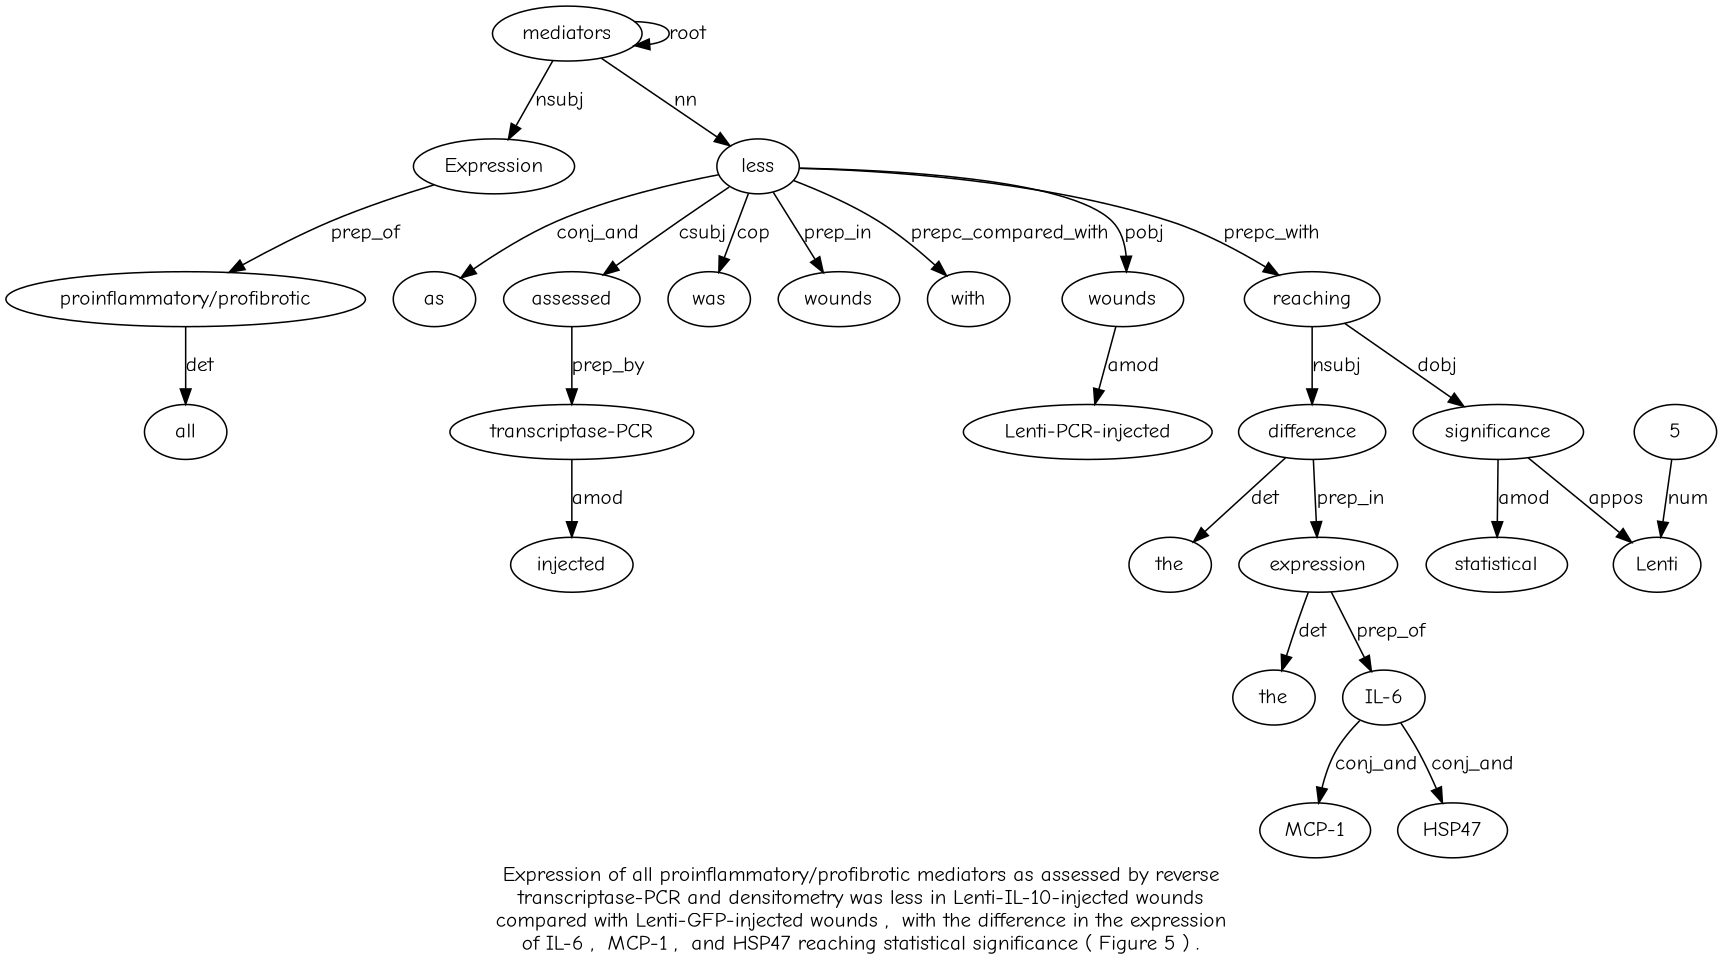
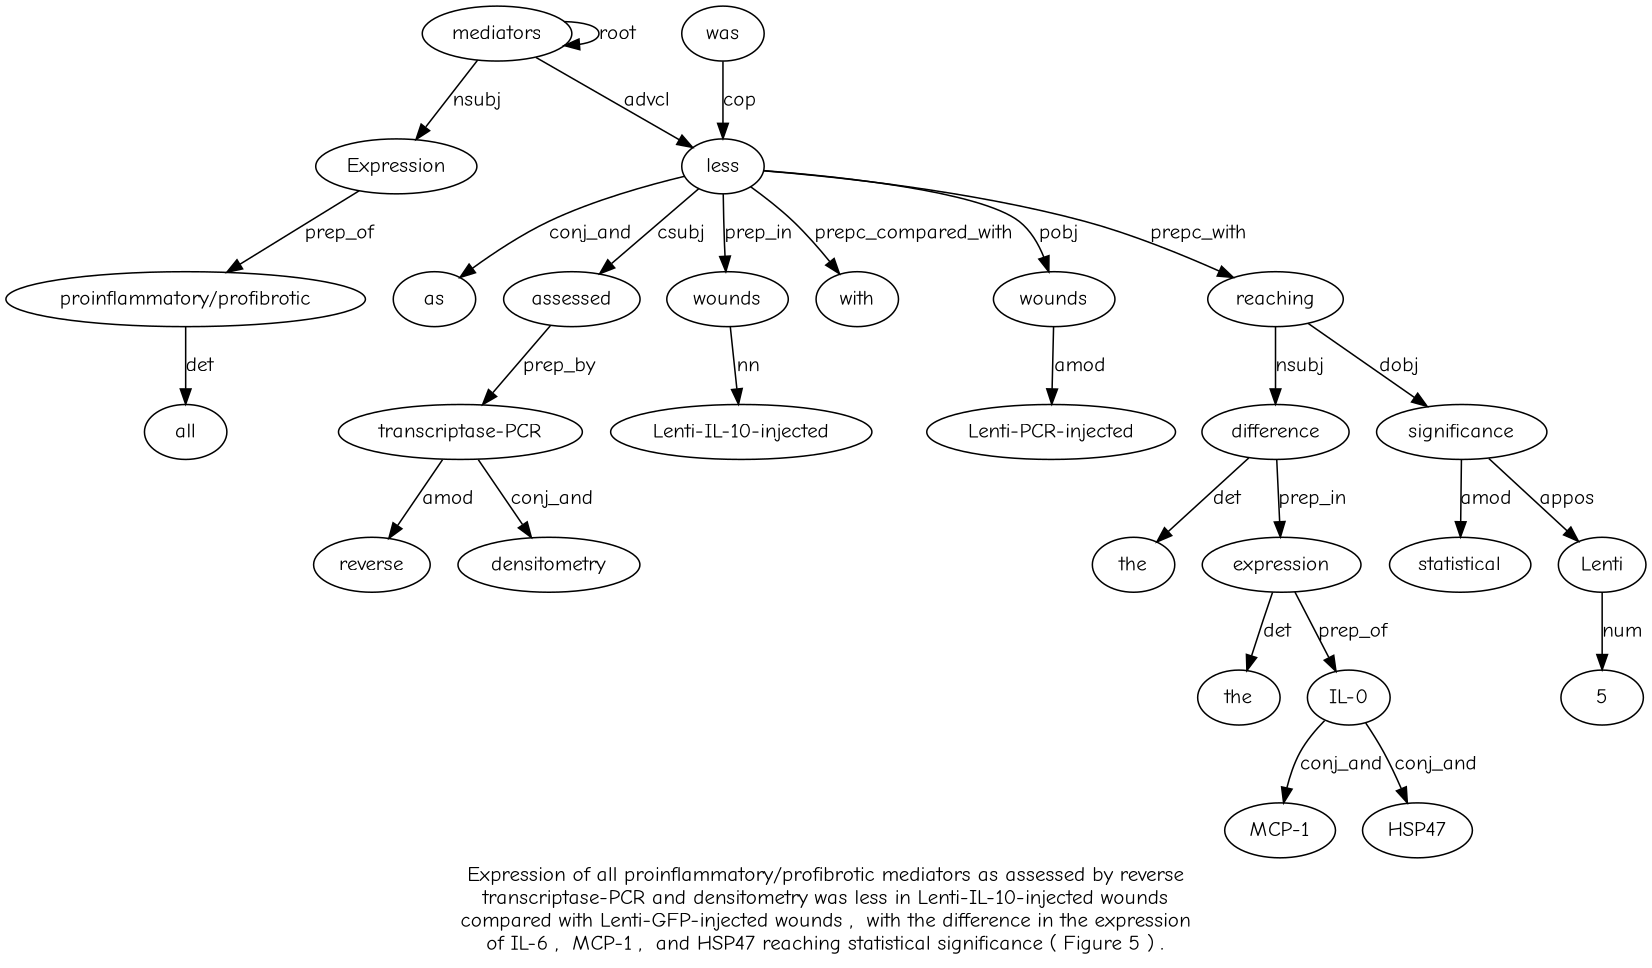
(686, 100) -> (647, 100)
(736, 226) -> (723, 92)
none -> (741, 432)
(1667, 491) -> (1602, 623)
none -> (549, 565)
(572, 565) -> (372, 565)
(1384, 698) -> (1349, 698)
